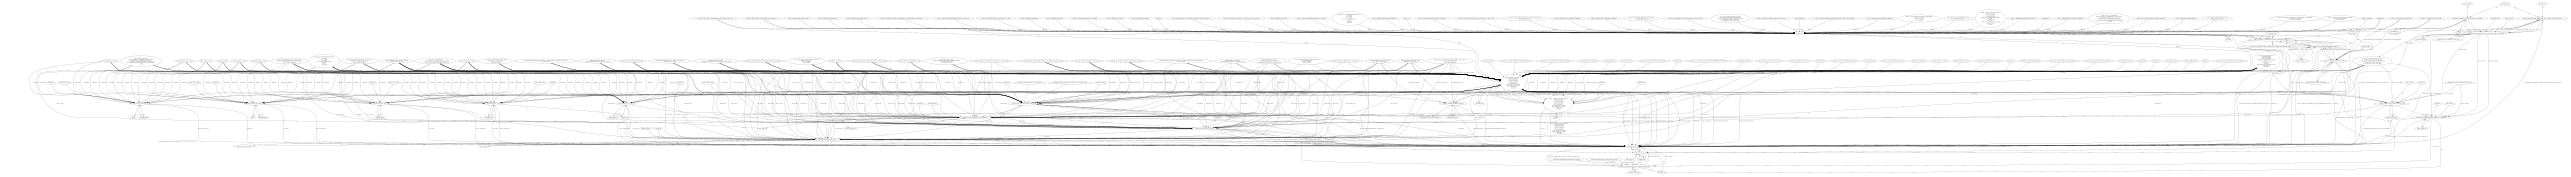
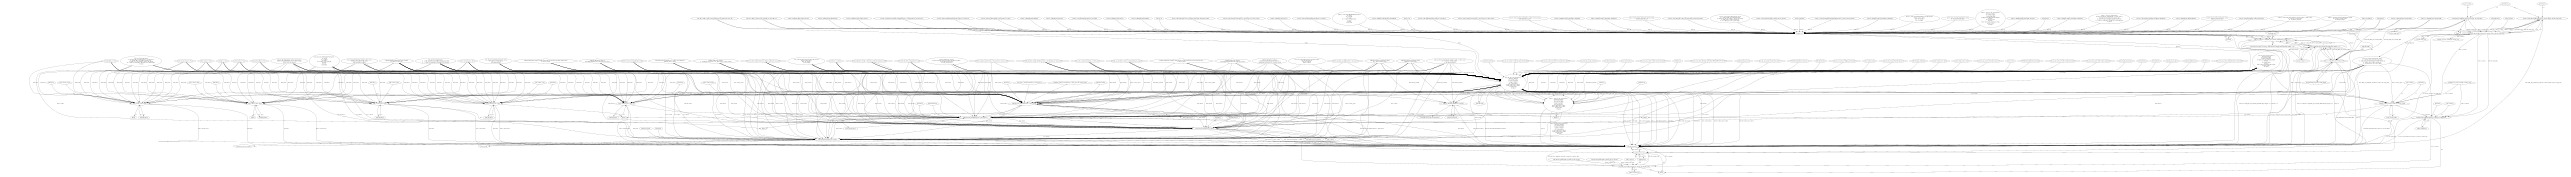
none -> (2251, 19)
